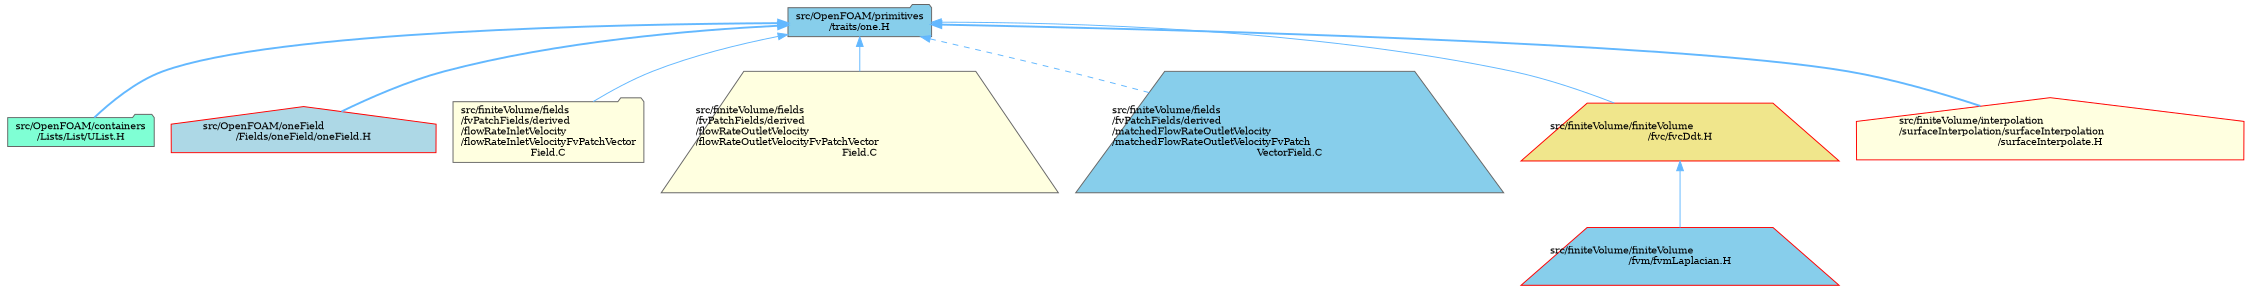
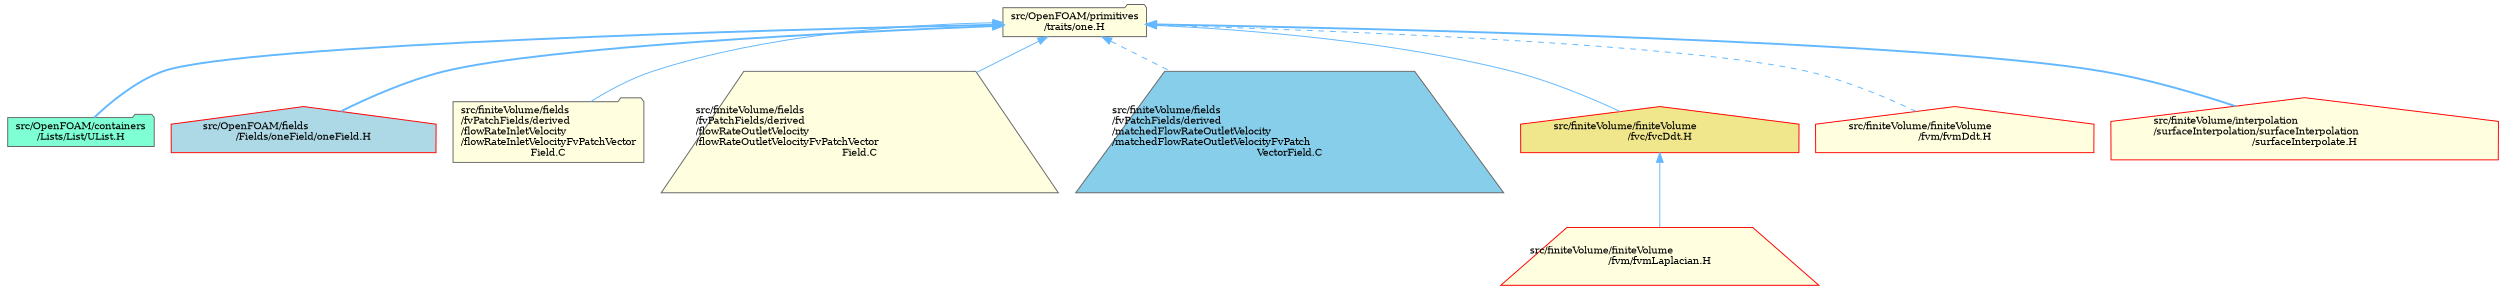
(860, 22) -> (1075, 22)
(304, 132) -> (304, 132)
(1680, 132) -> (1660, 132)
none -> (1955, 132)
(1680, 256) -> (1660, 256)
